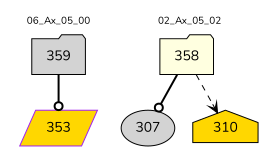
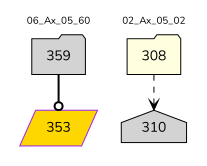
(59, 21) -> (59, 21)
(187, 57) -> (154, 57)
(148, 128) -> none
(225, 128) -> (154, 128)
